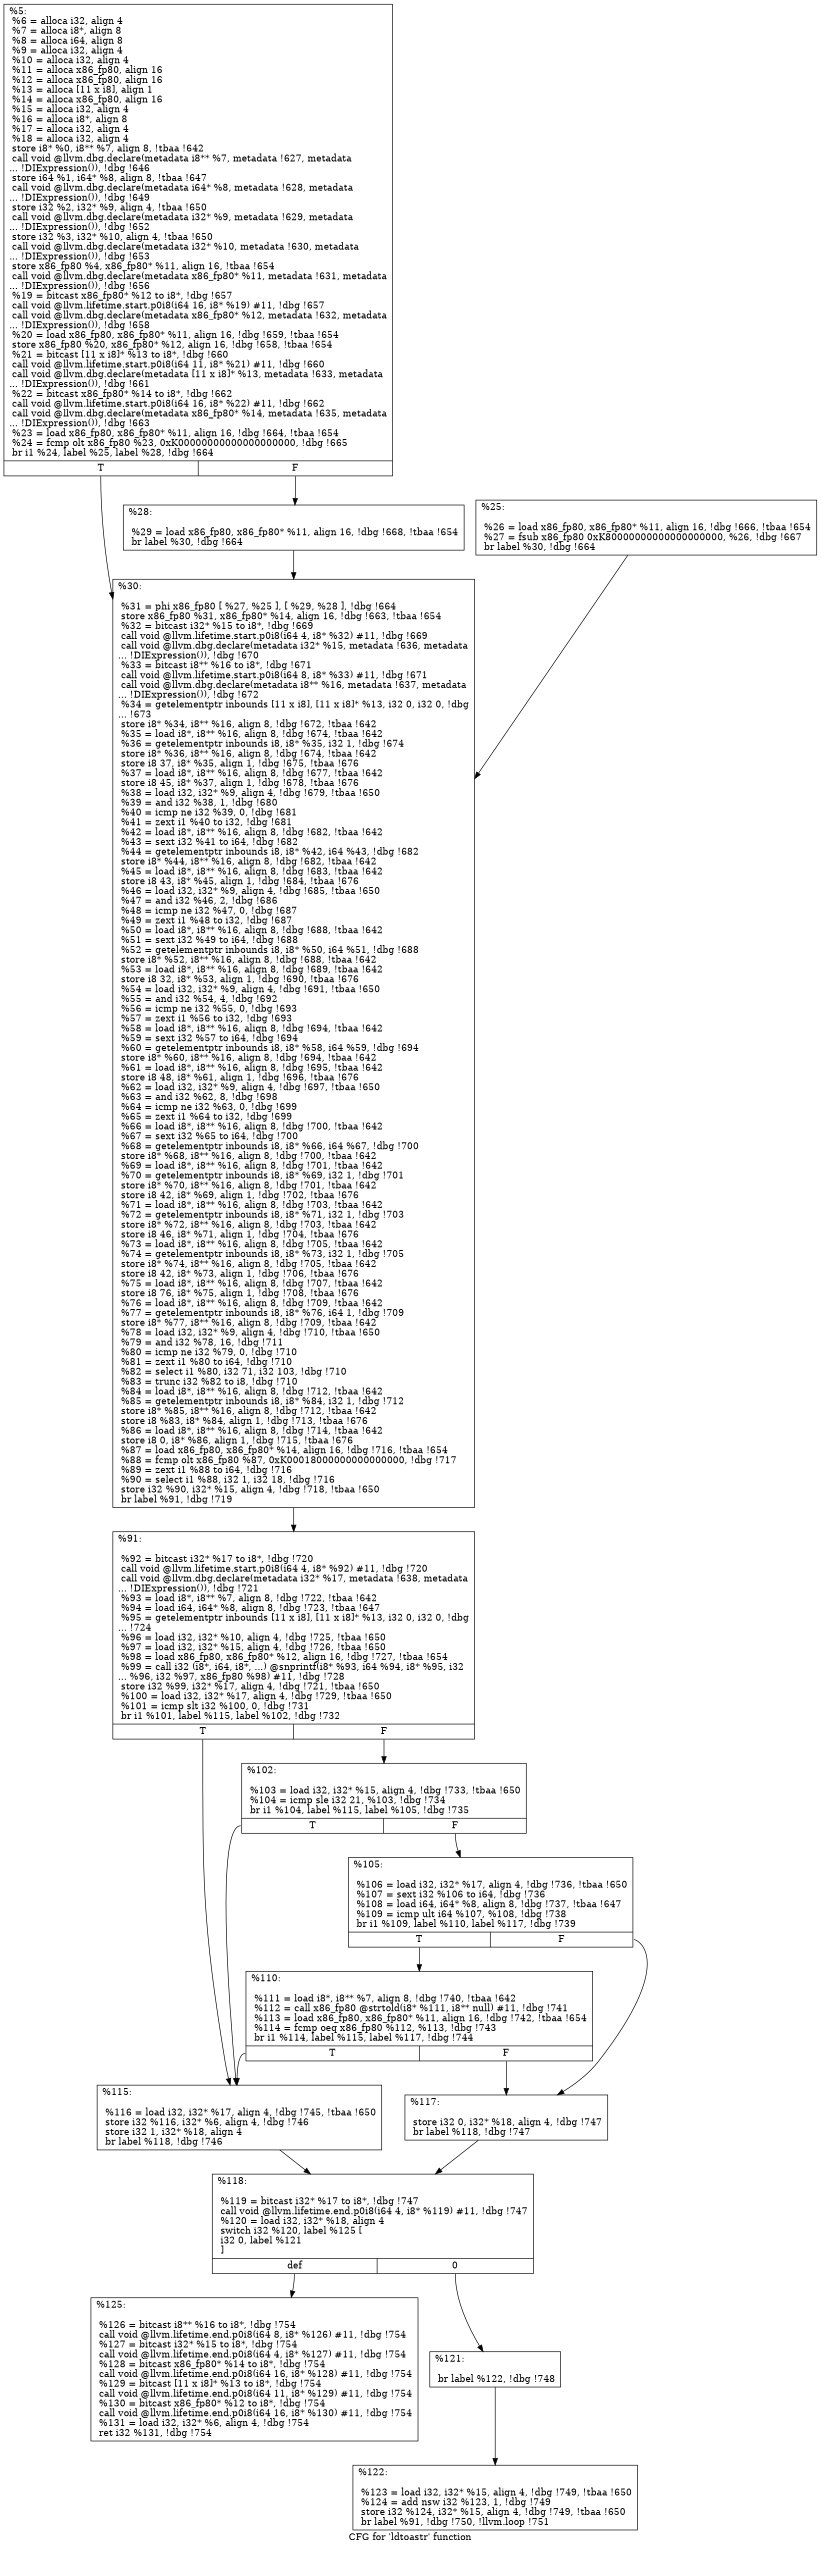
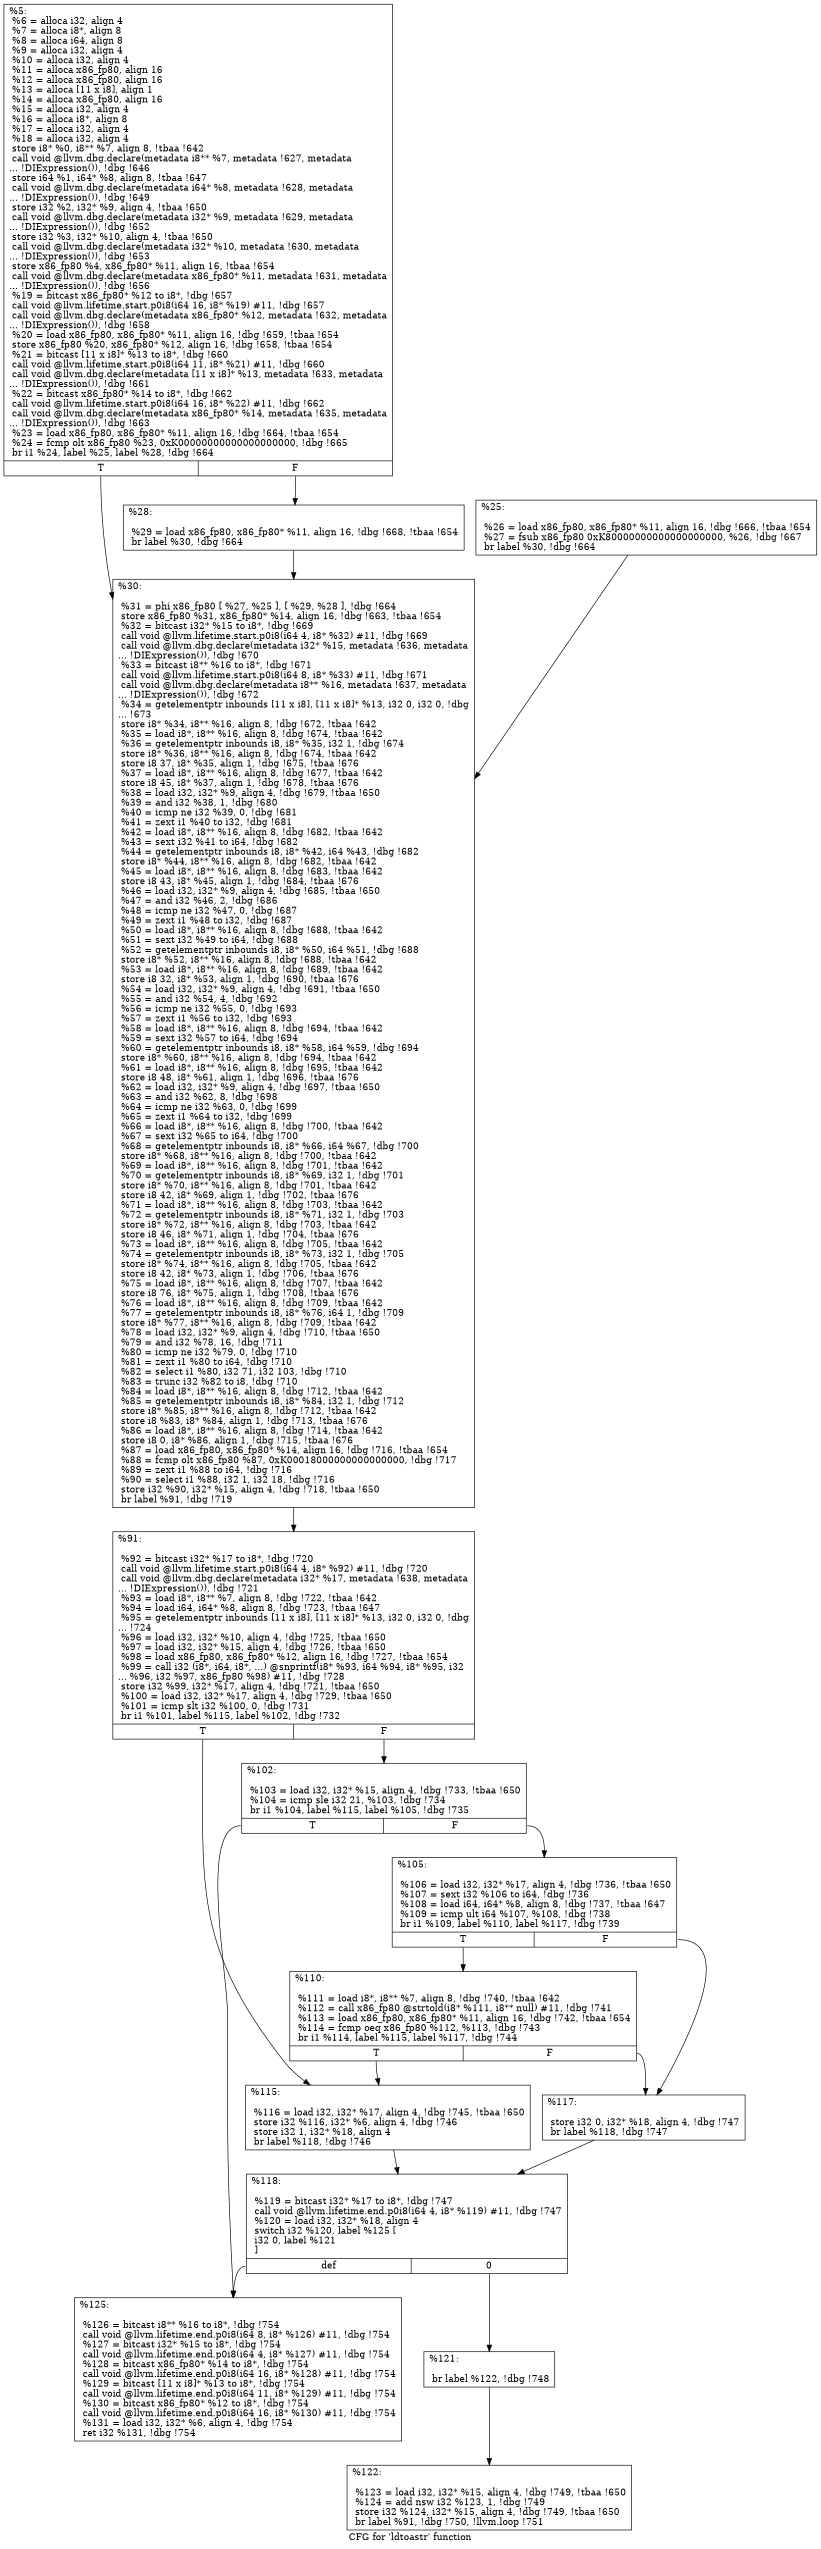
(227, 1950) -> (228, 2054)
